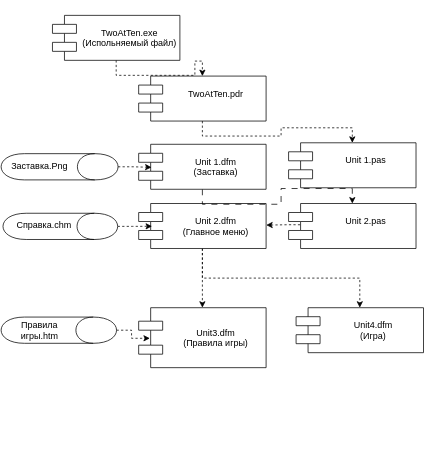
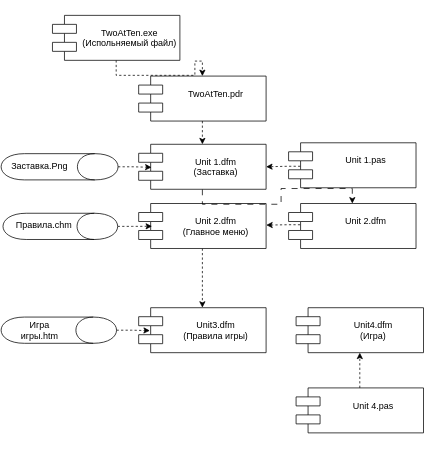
(321, 128) -> (202, 138)
none -> (284, 166)
(365, 221) -> (365, 221)
(44, 225) -> (44, 225)
(360, 289) -> none
(39, 330) -> (39, 330)
(202, 338) -> (202, 330)
none -> (360, 373)
none -> (360, 411)
